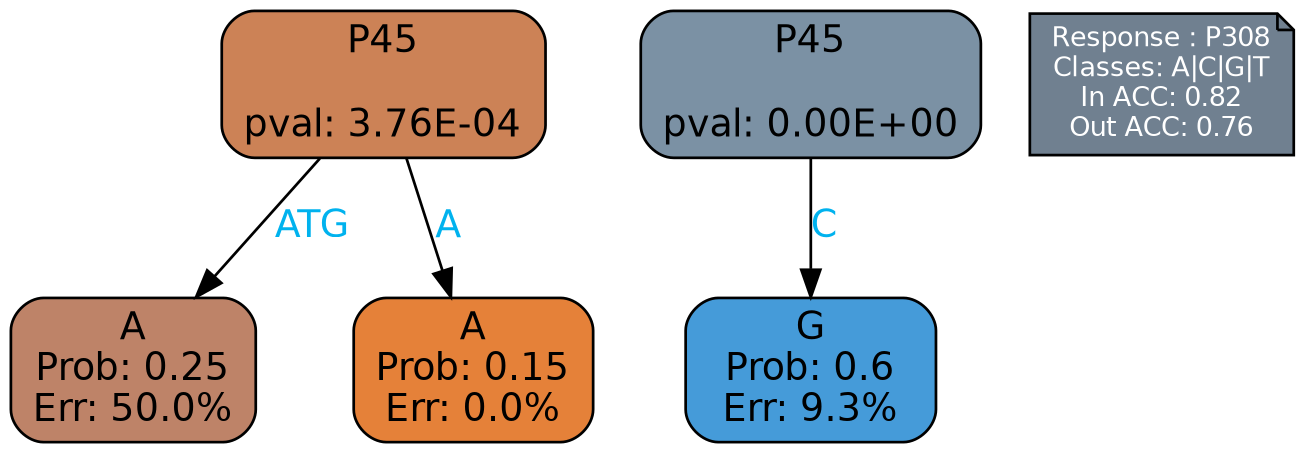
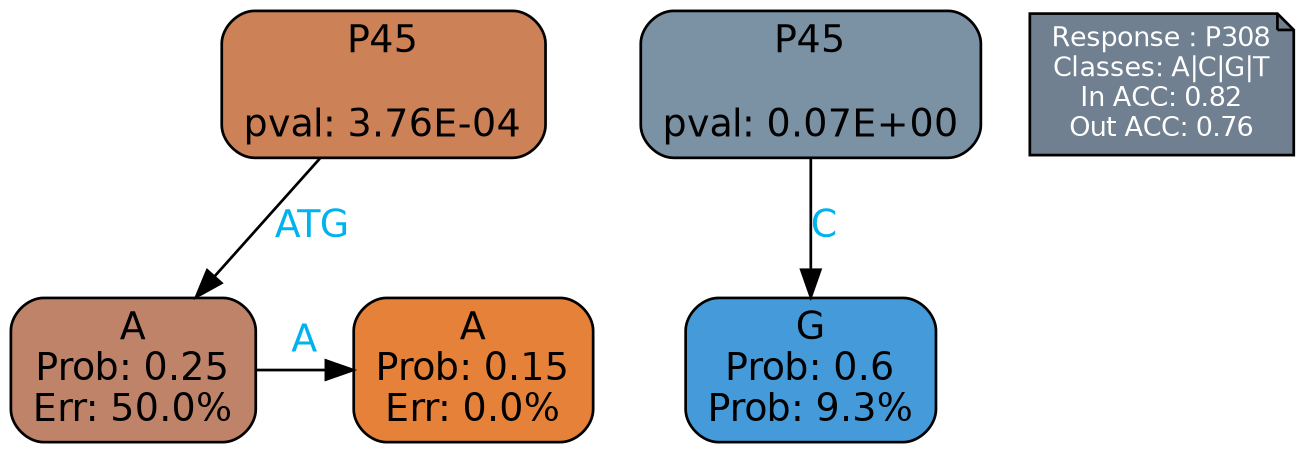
(811, 84) -> (811, 84)
(425, 215) -> (291, 370)
(811, 370) -> (811, 370)
